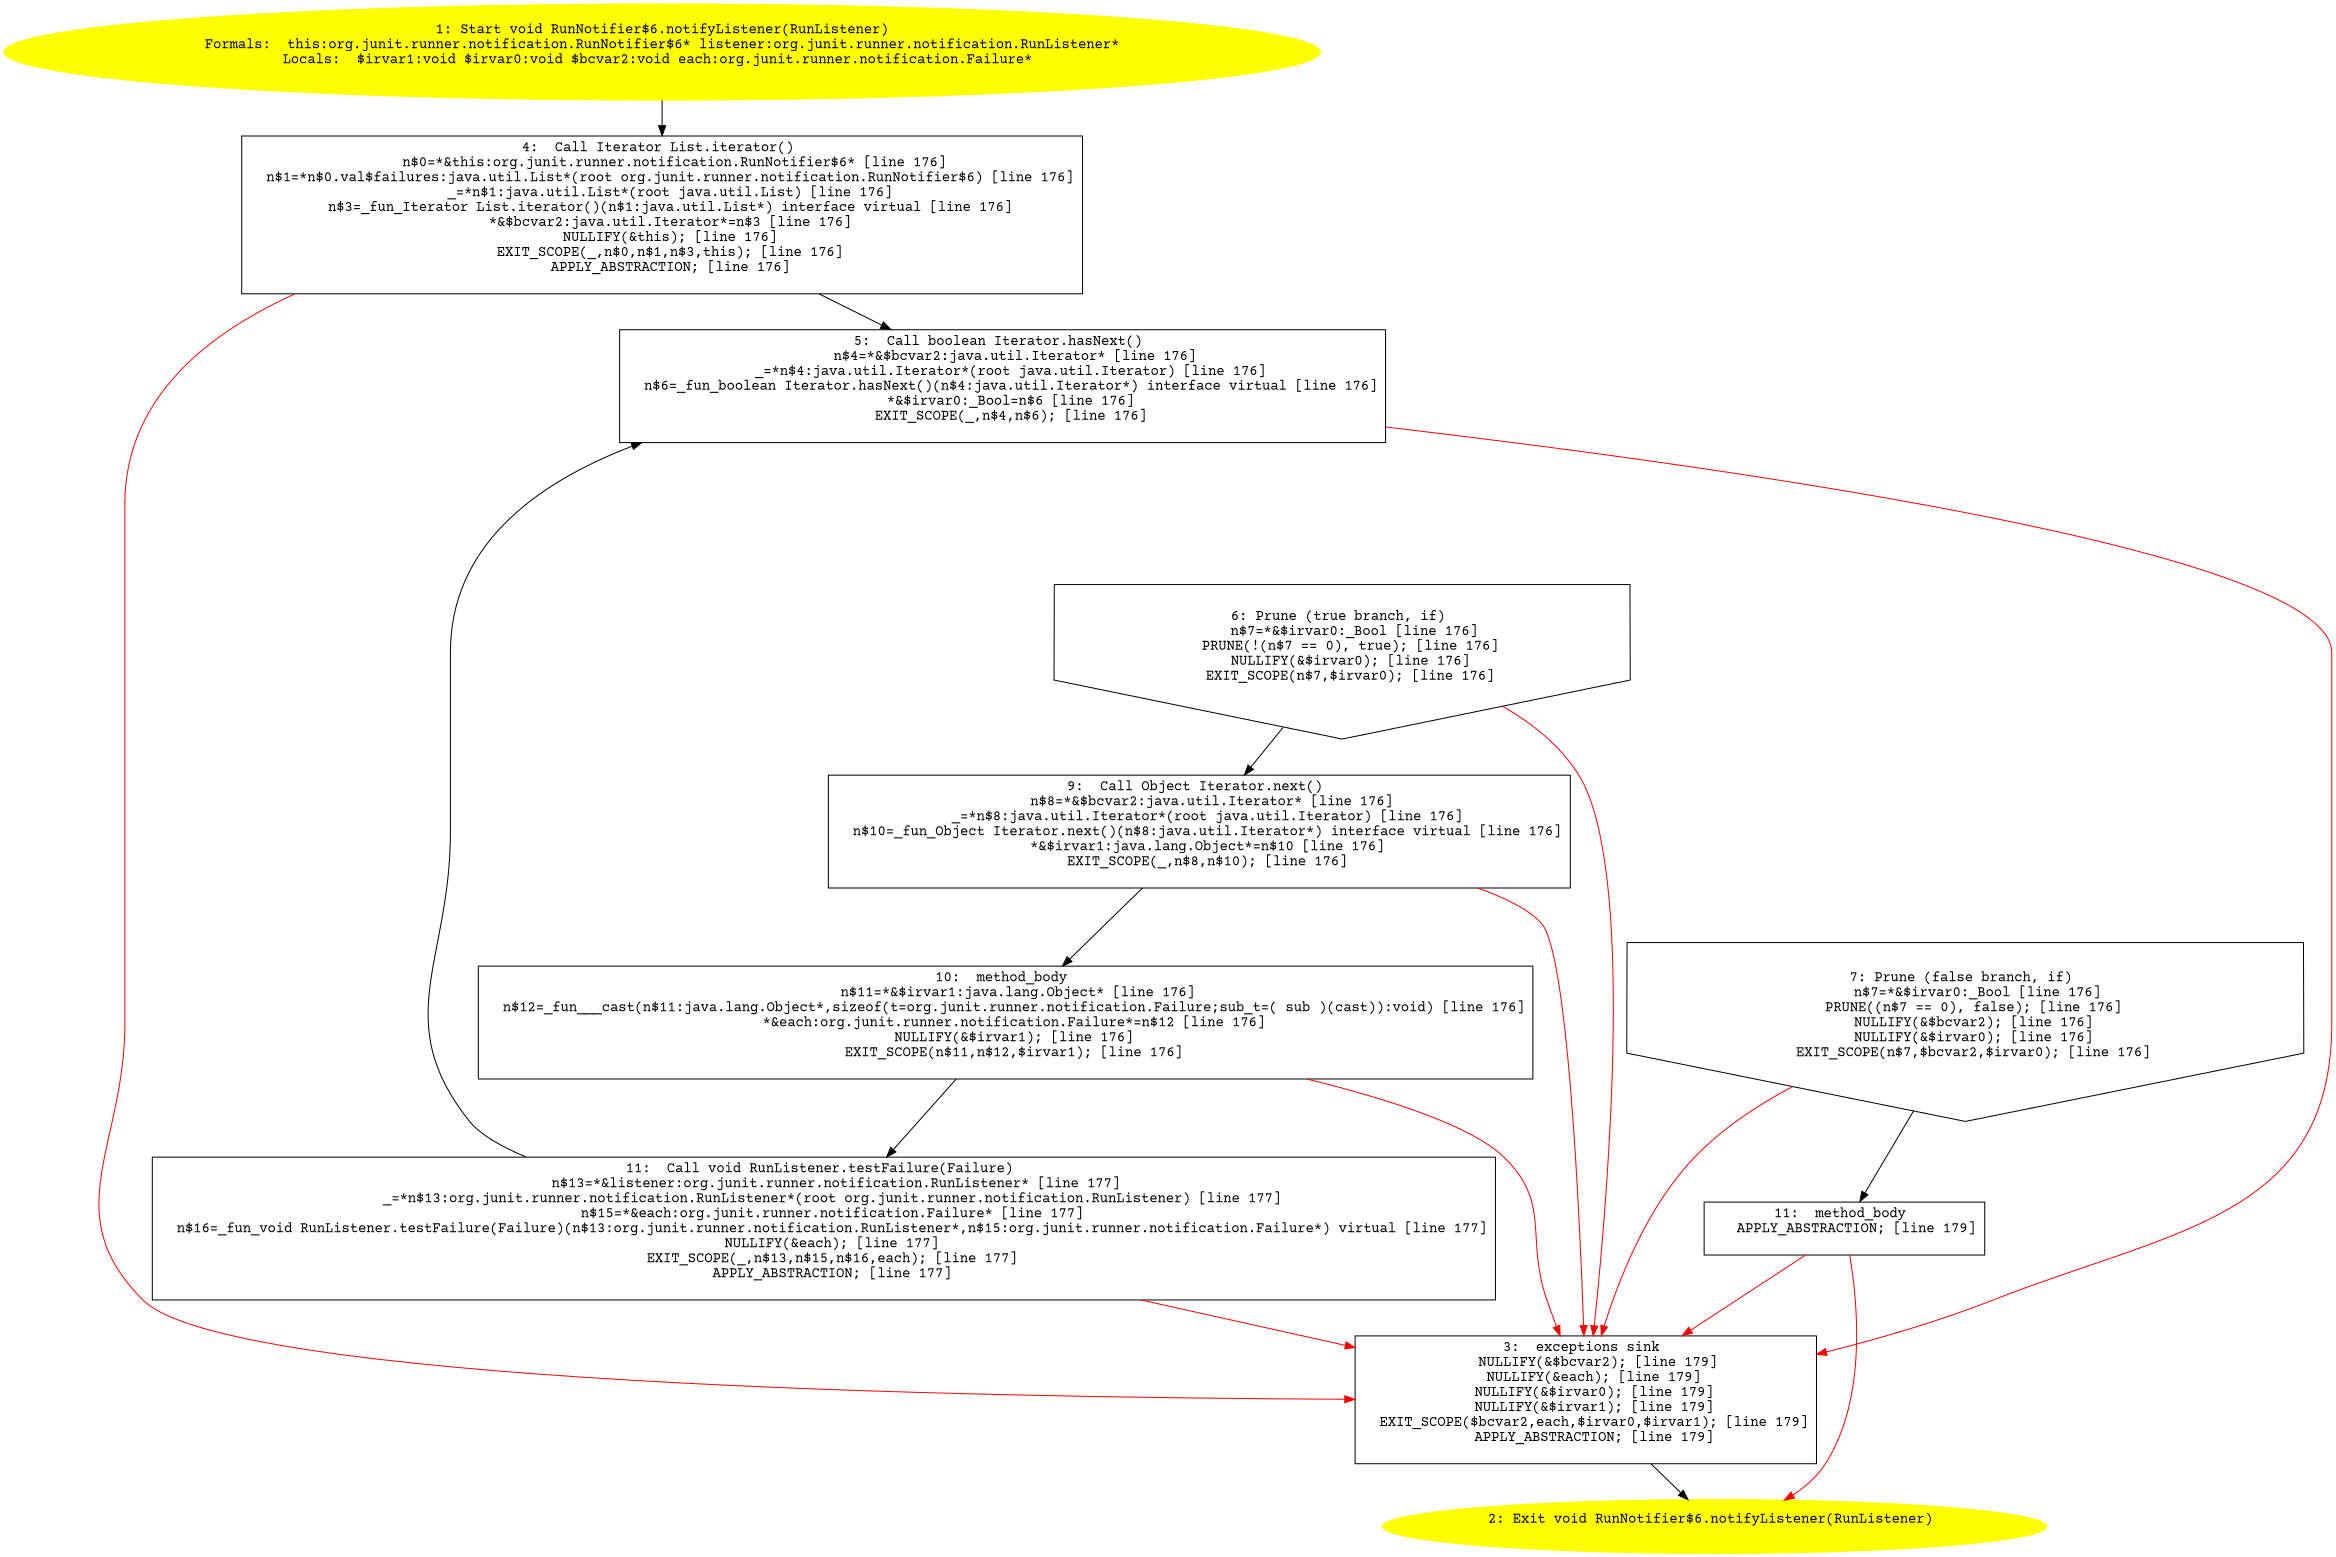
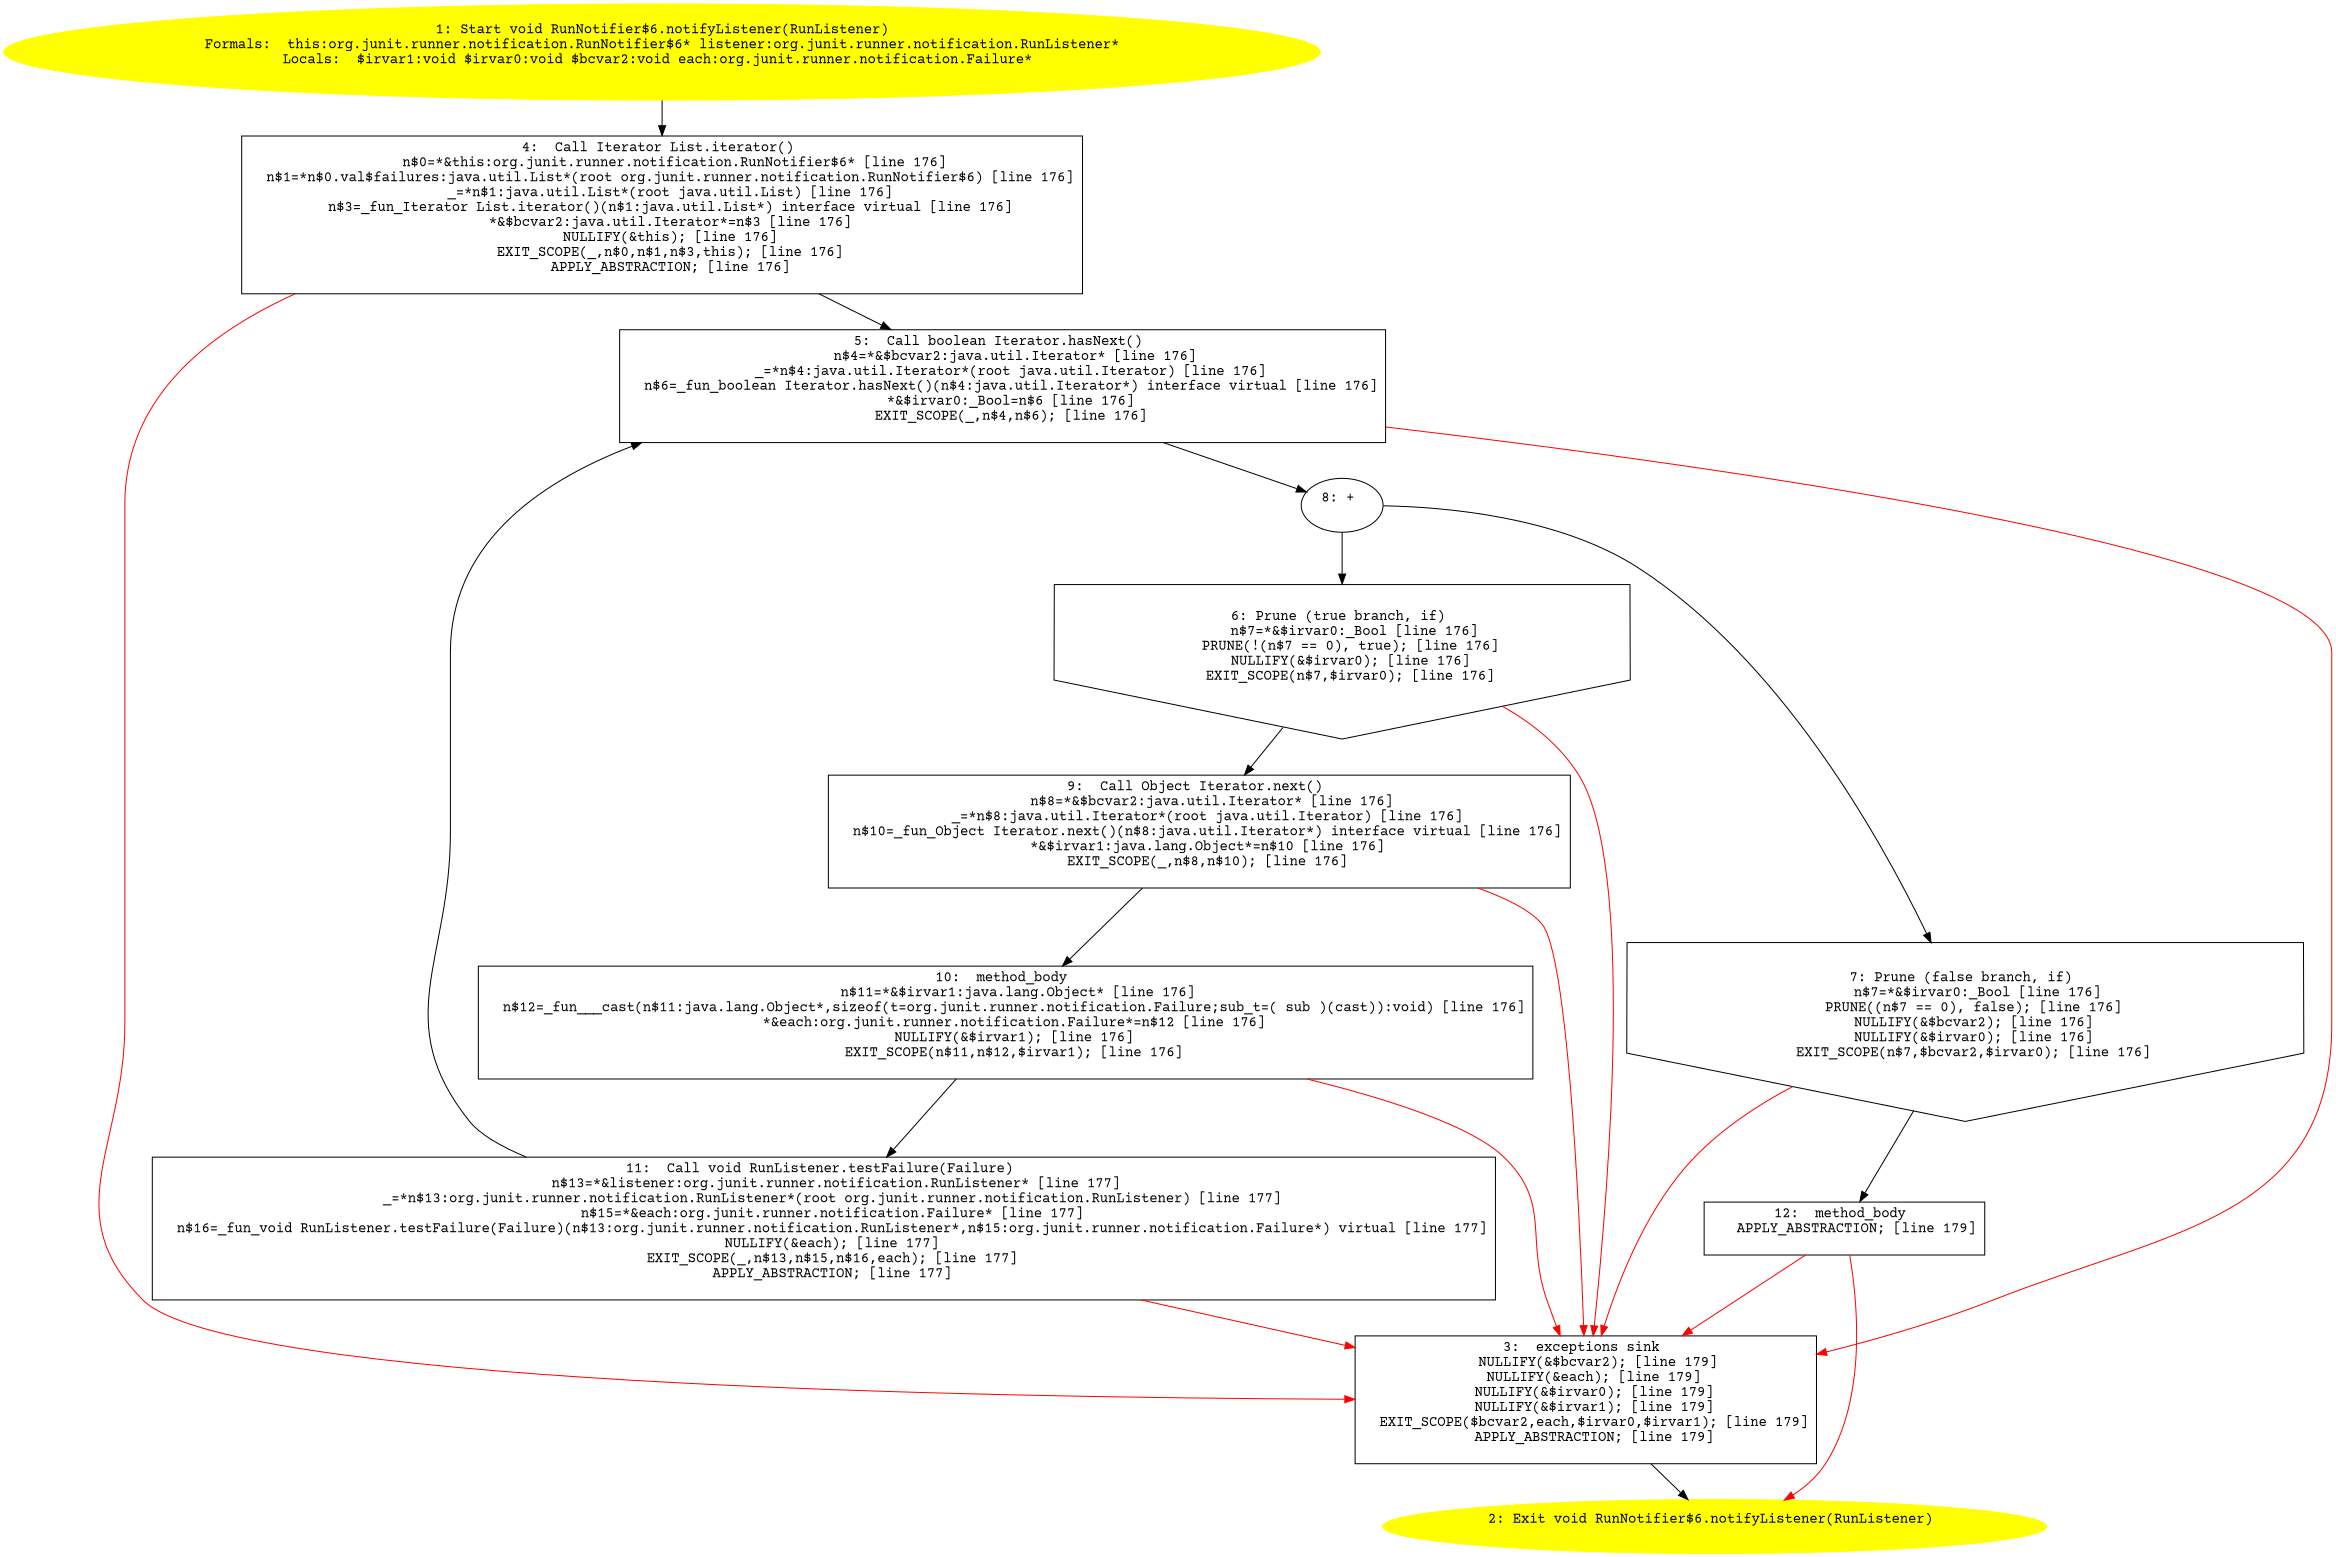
none -> (1342, 505)
(1844, 1229) -> (1844, 1229)
